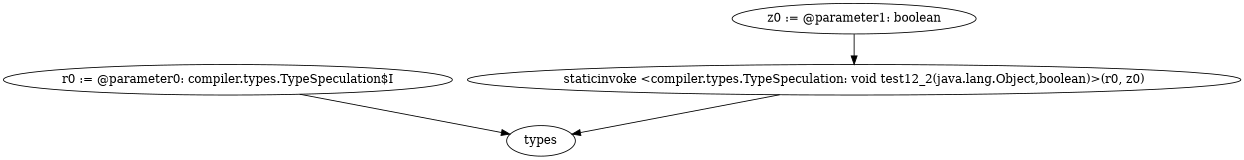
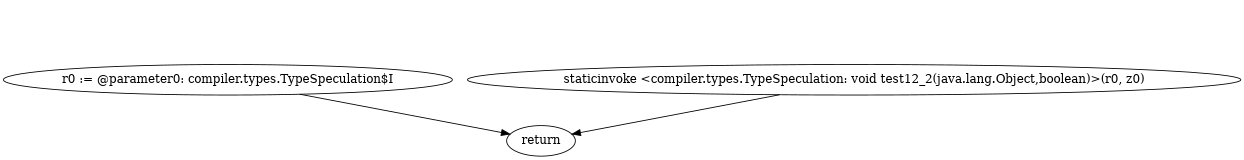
(854, 19) -> none
(541, 141) -> (541, 141)
